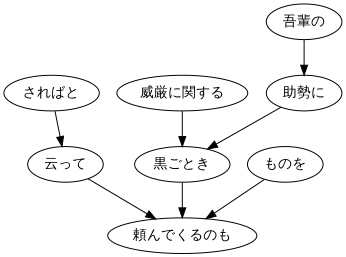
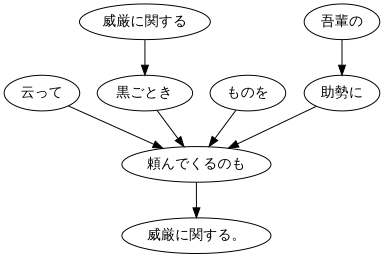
(52, 93) -> none
(249, 126) -> (277, 125)
none -> (196, 236)
